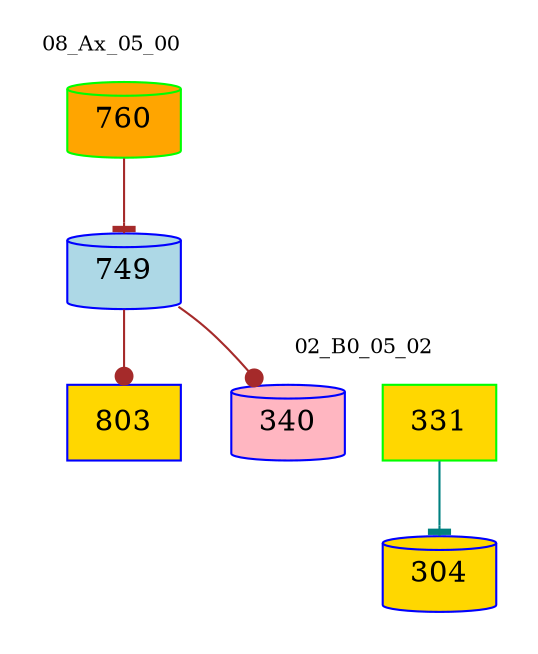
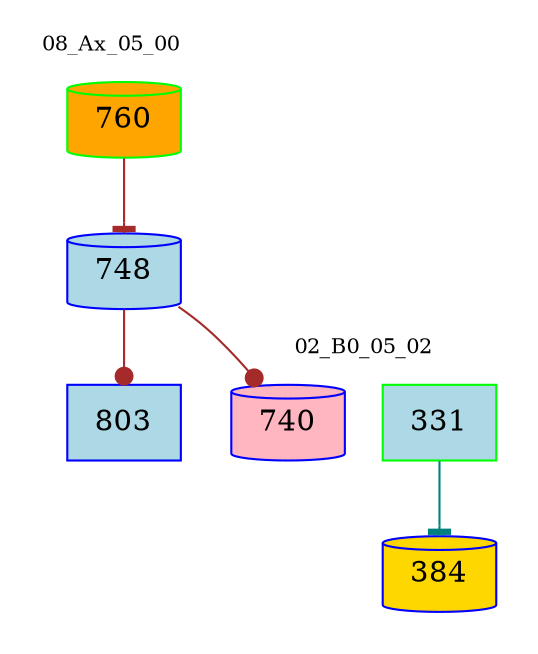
(124, 271) -> (124, 271)
(124, 423) -> (124, 423)
(288, 423) -> (288, 423)
(439, 423) -> (439, 423)
(439, 574) -> (439, 574)
